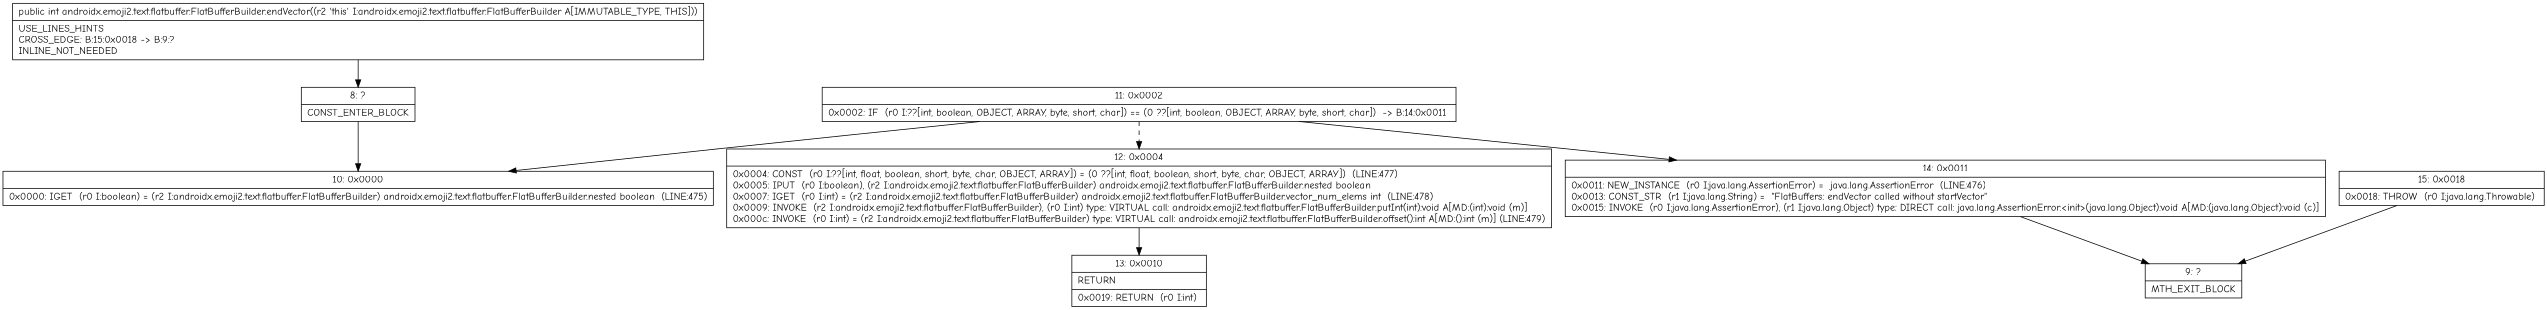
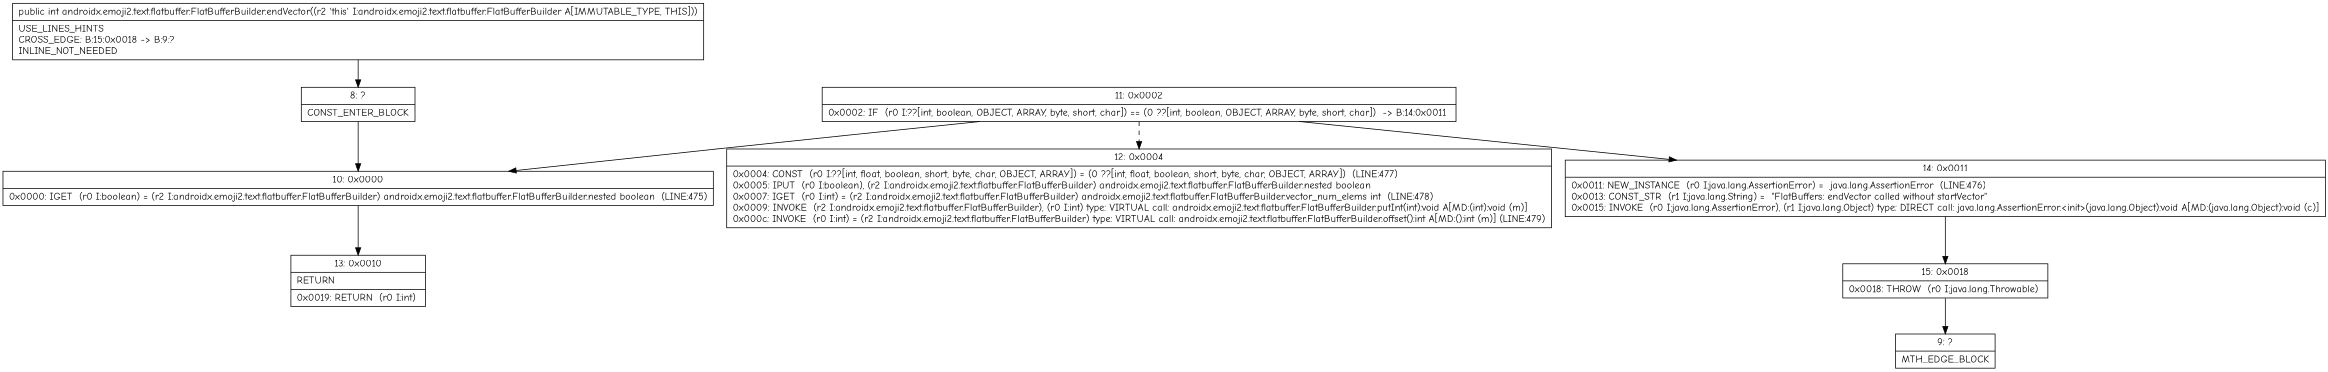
(1139, 238) -> (358, 227)
(2081, 239) -> (1945, 236)
(2194, 289) -> (1945, 359)
